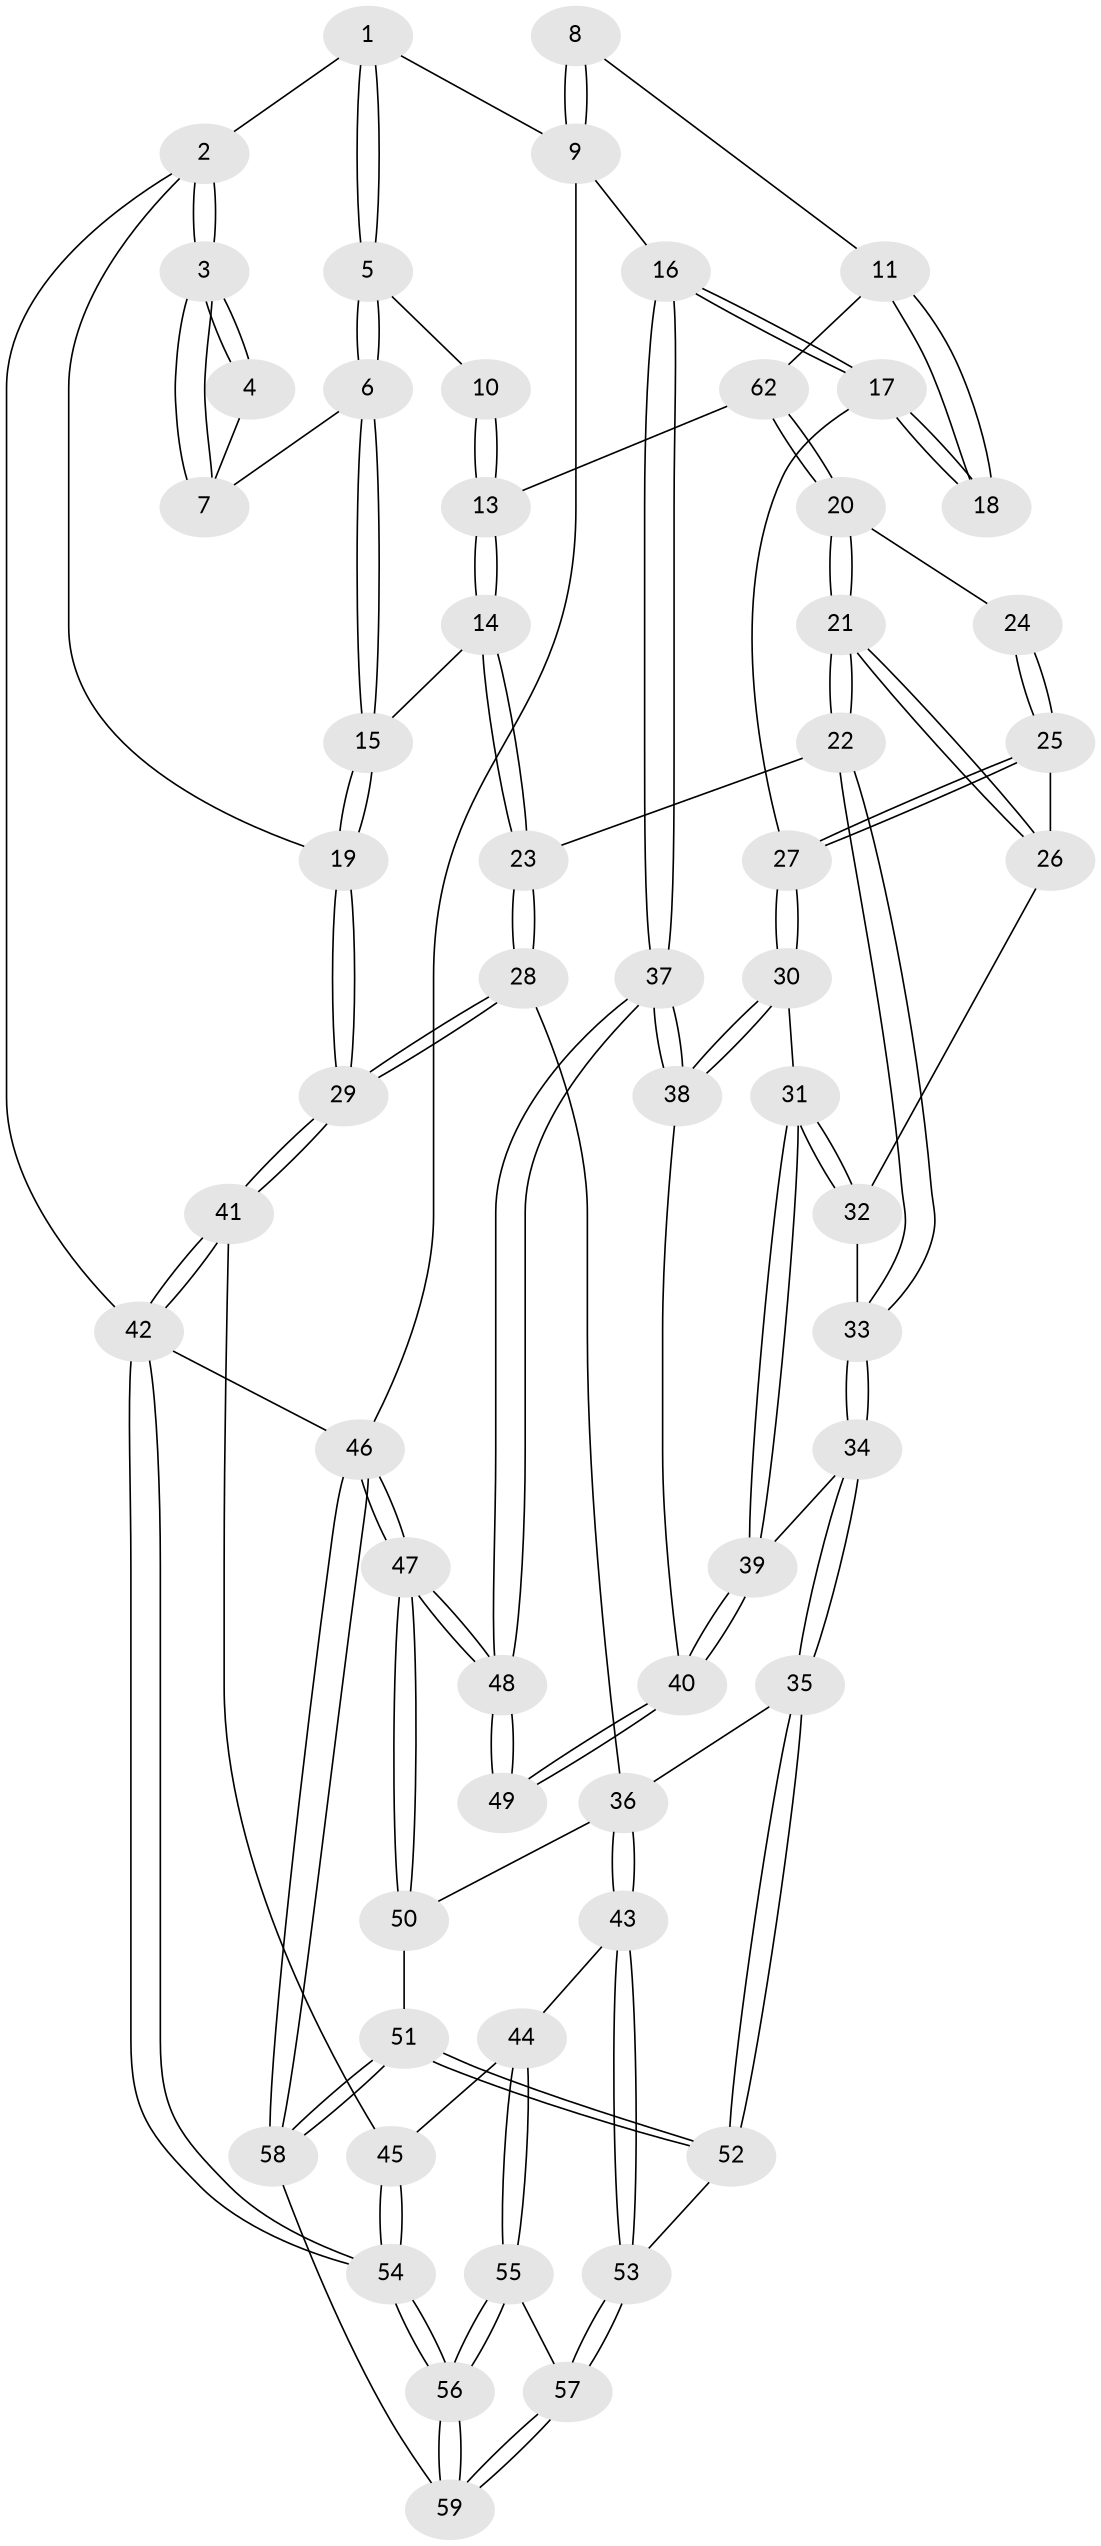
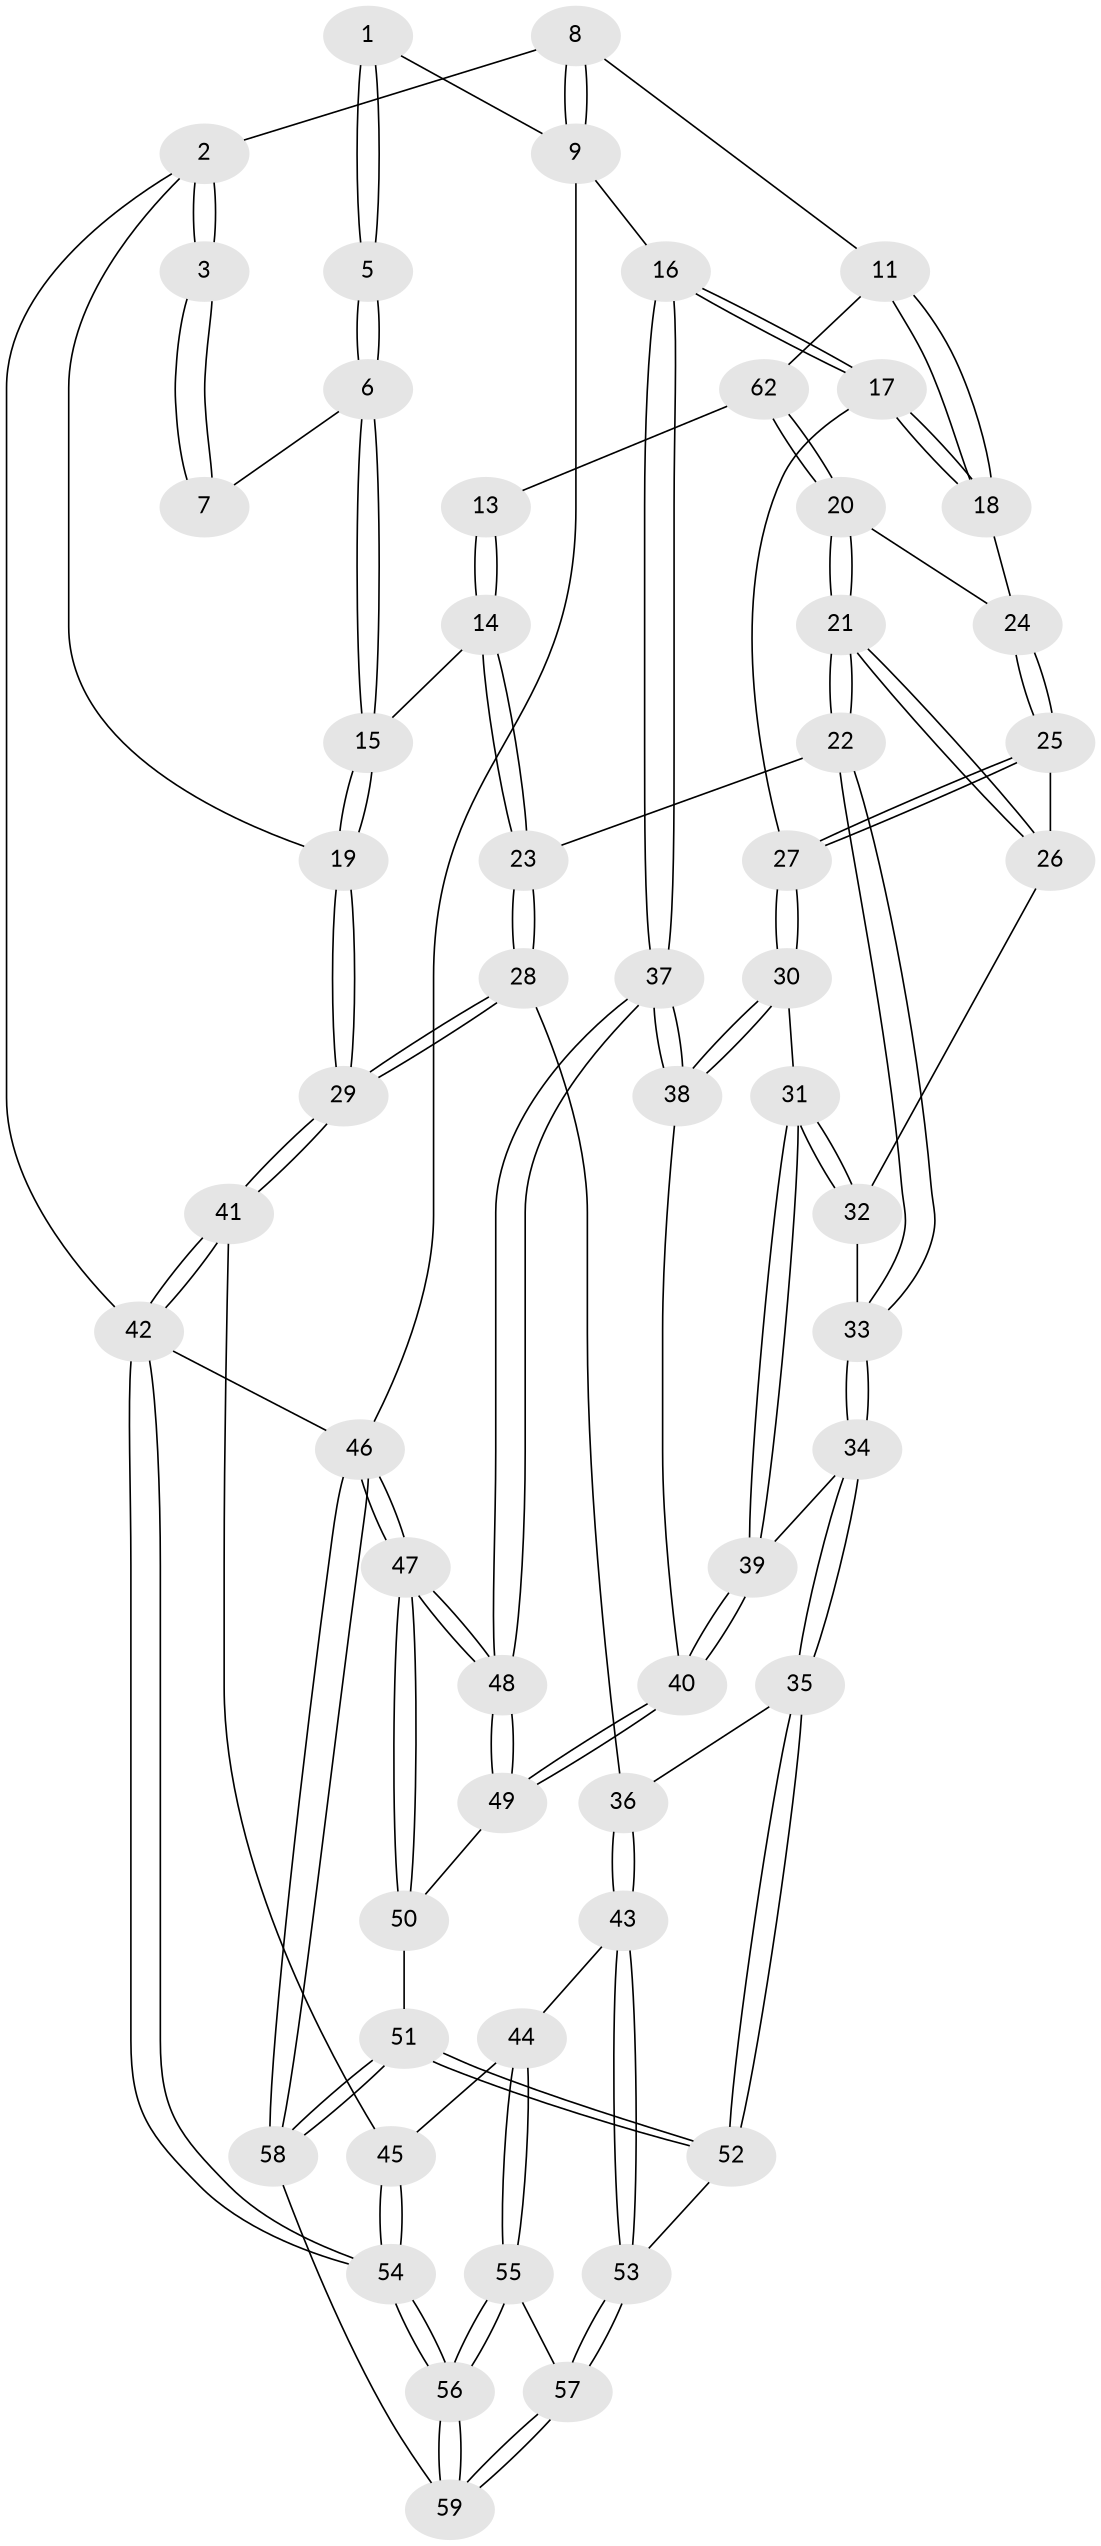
(286, 95) -> (390, 95)
(250, 389) -> none
(486, 389) -> none
none -> (1002, 566)
(514, 1862) -> (453, 1862)
